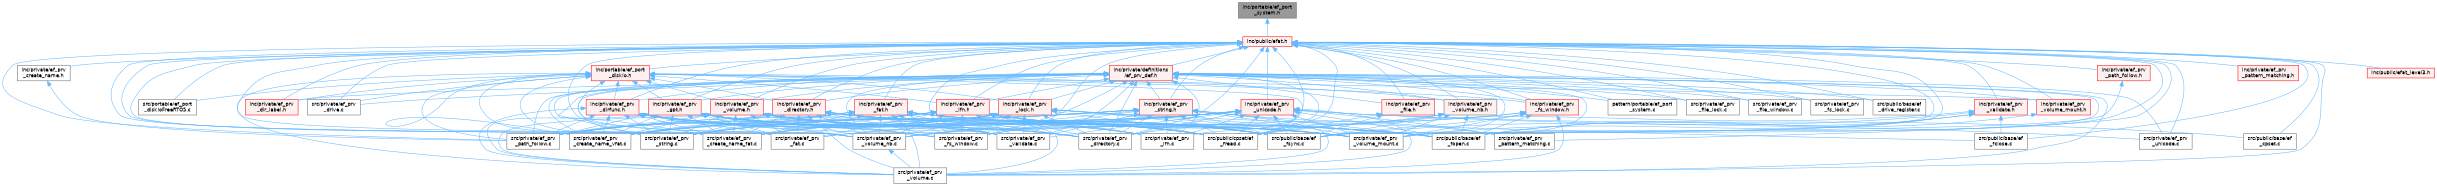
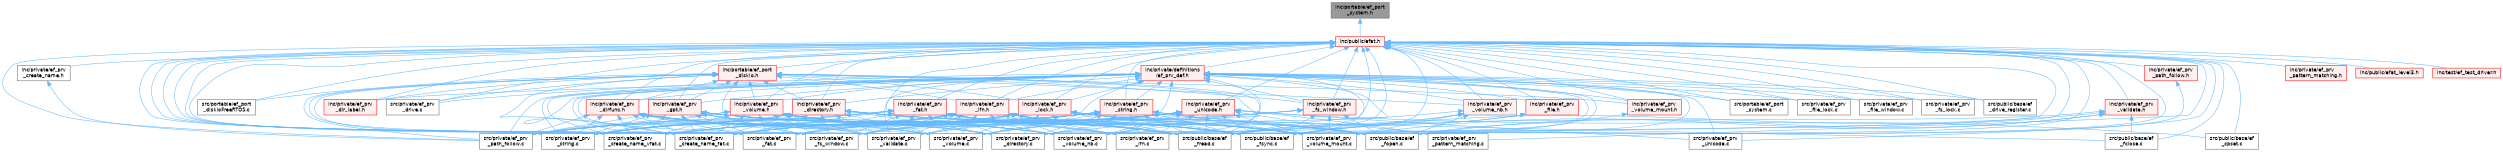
none -> (2467, 73)
(1642, 107) -> (1759, 107)
(1231, 141) -> (1205, 141)
(902, 160) -> (998, 125)
